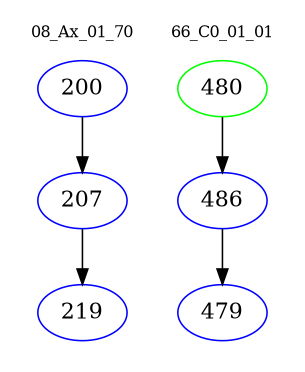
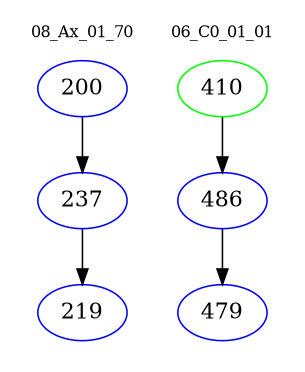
(222, 33) -> (222, 33)
(222, 89) -> (222, 89)
(82, 201) -> (82, 201)
